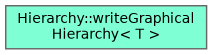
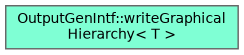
(106, 27) -> (122, 27)
